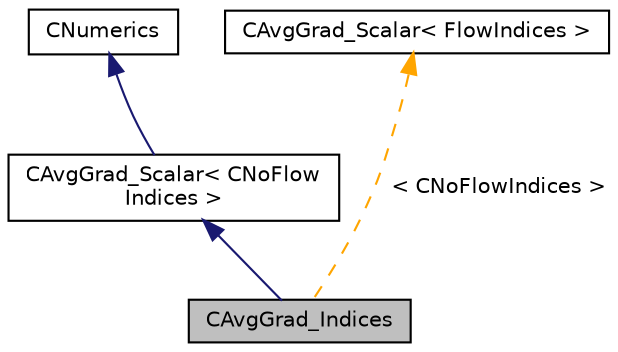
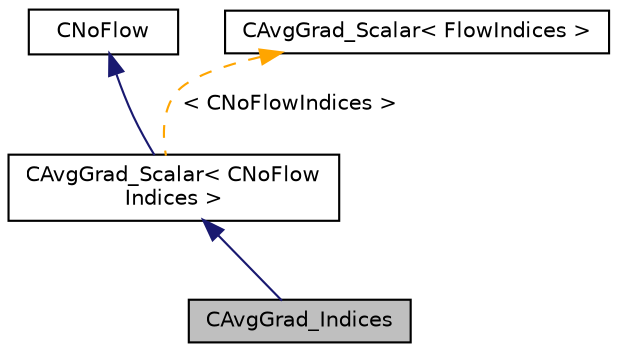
(103, 32) -> (103, 32)
(372, 193) -> (186, 84)
